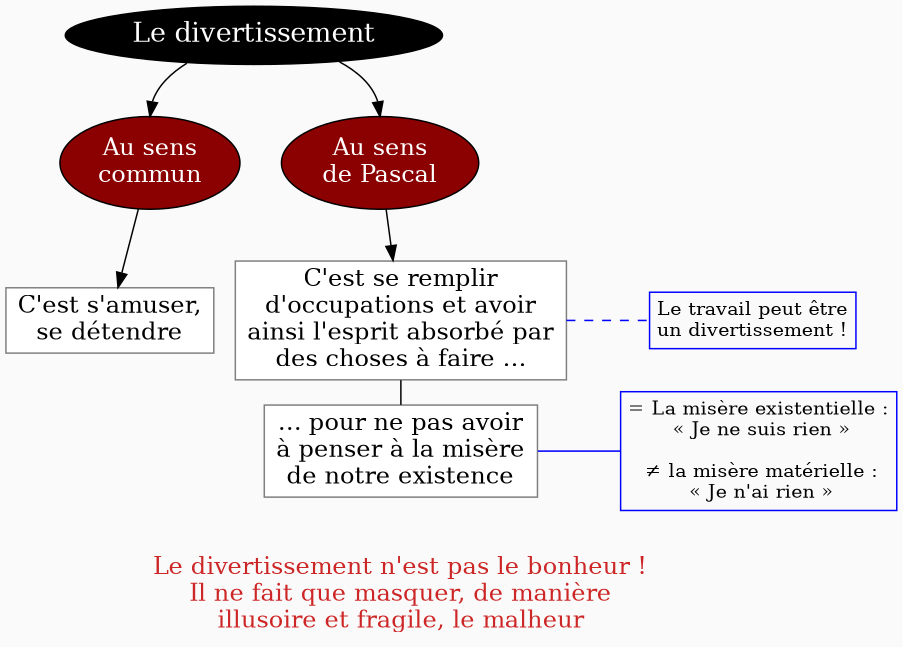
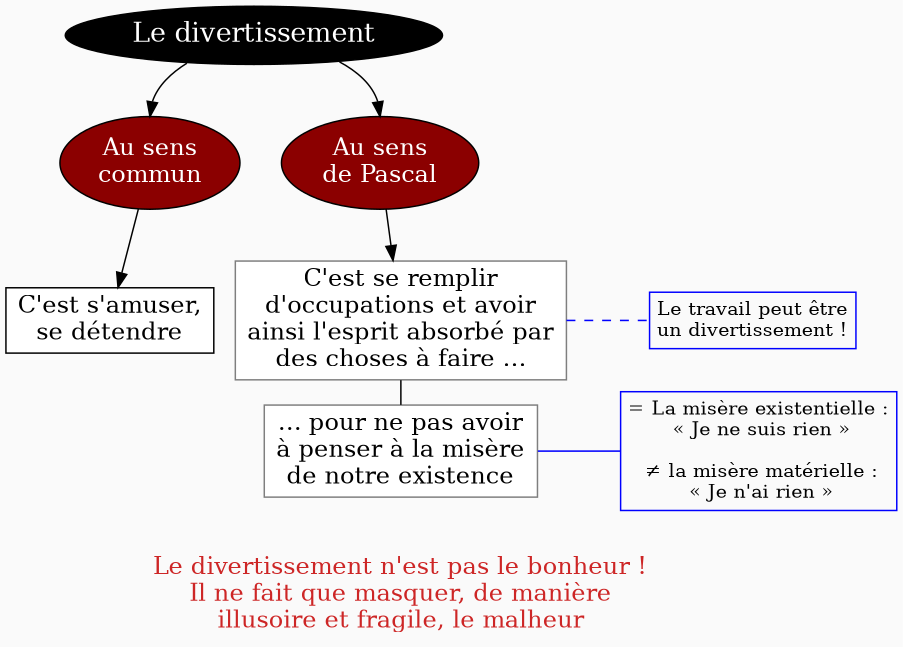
(110, 320) -> (110, 320)
